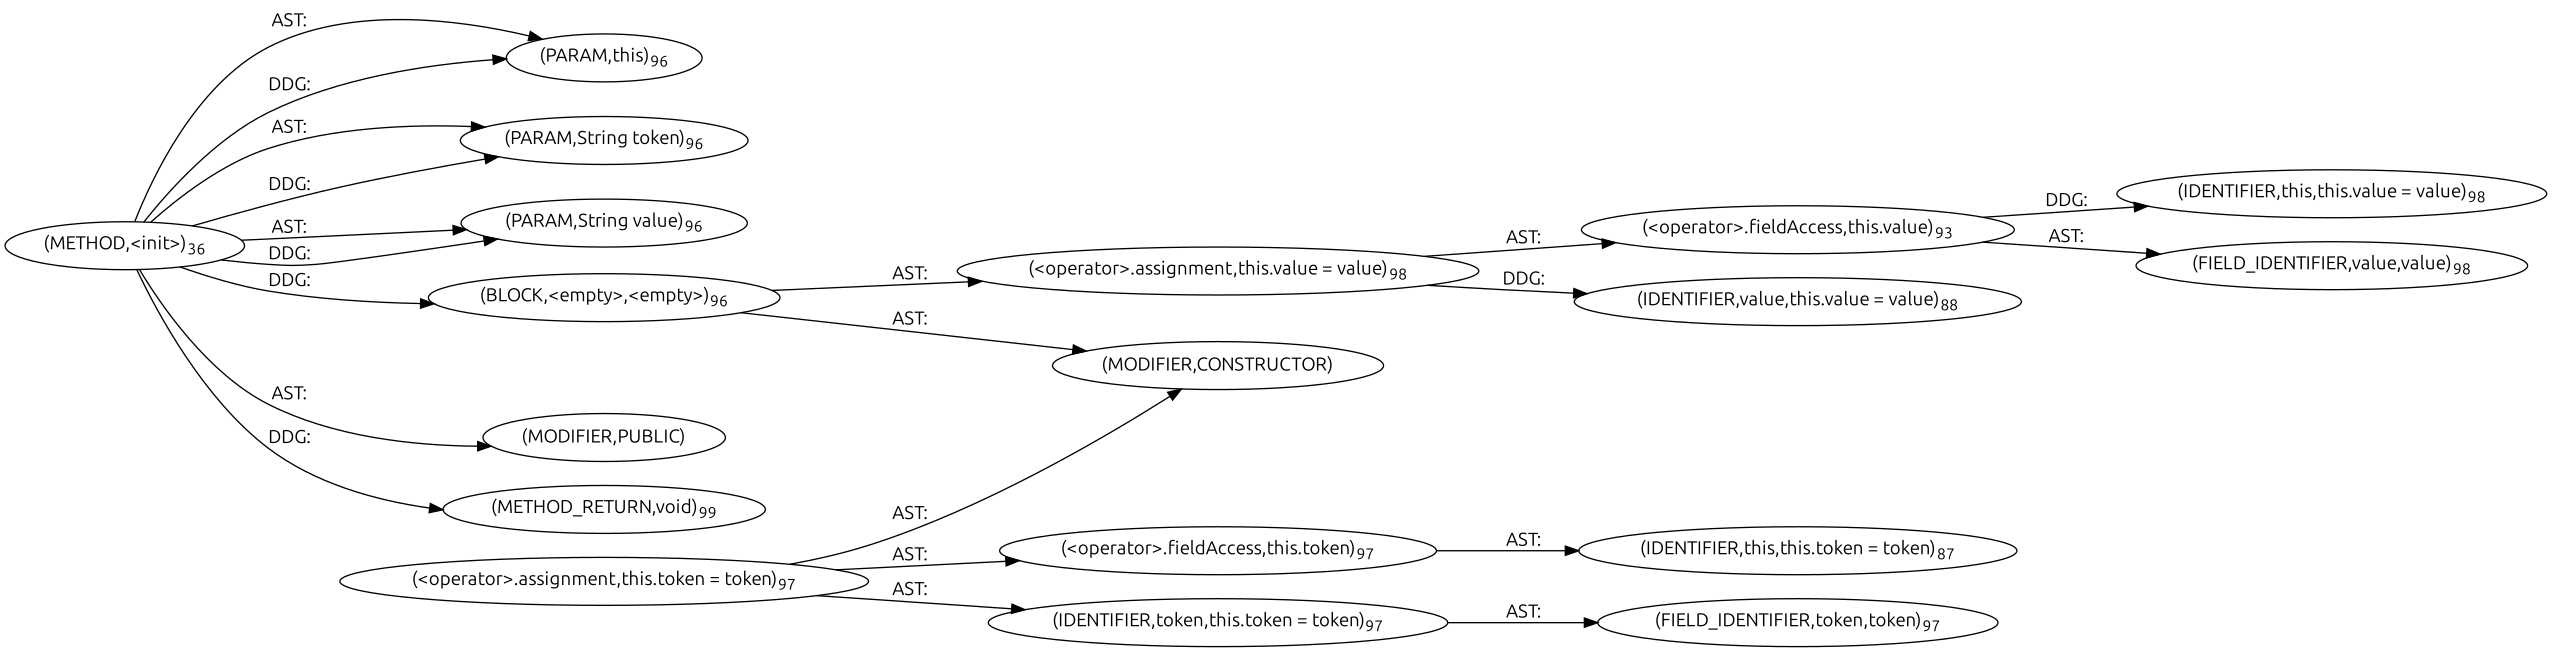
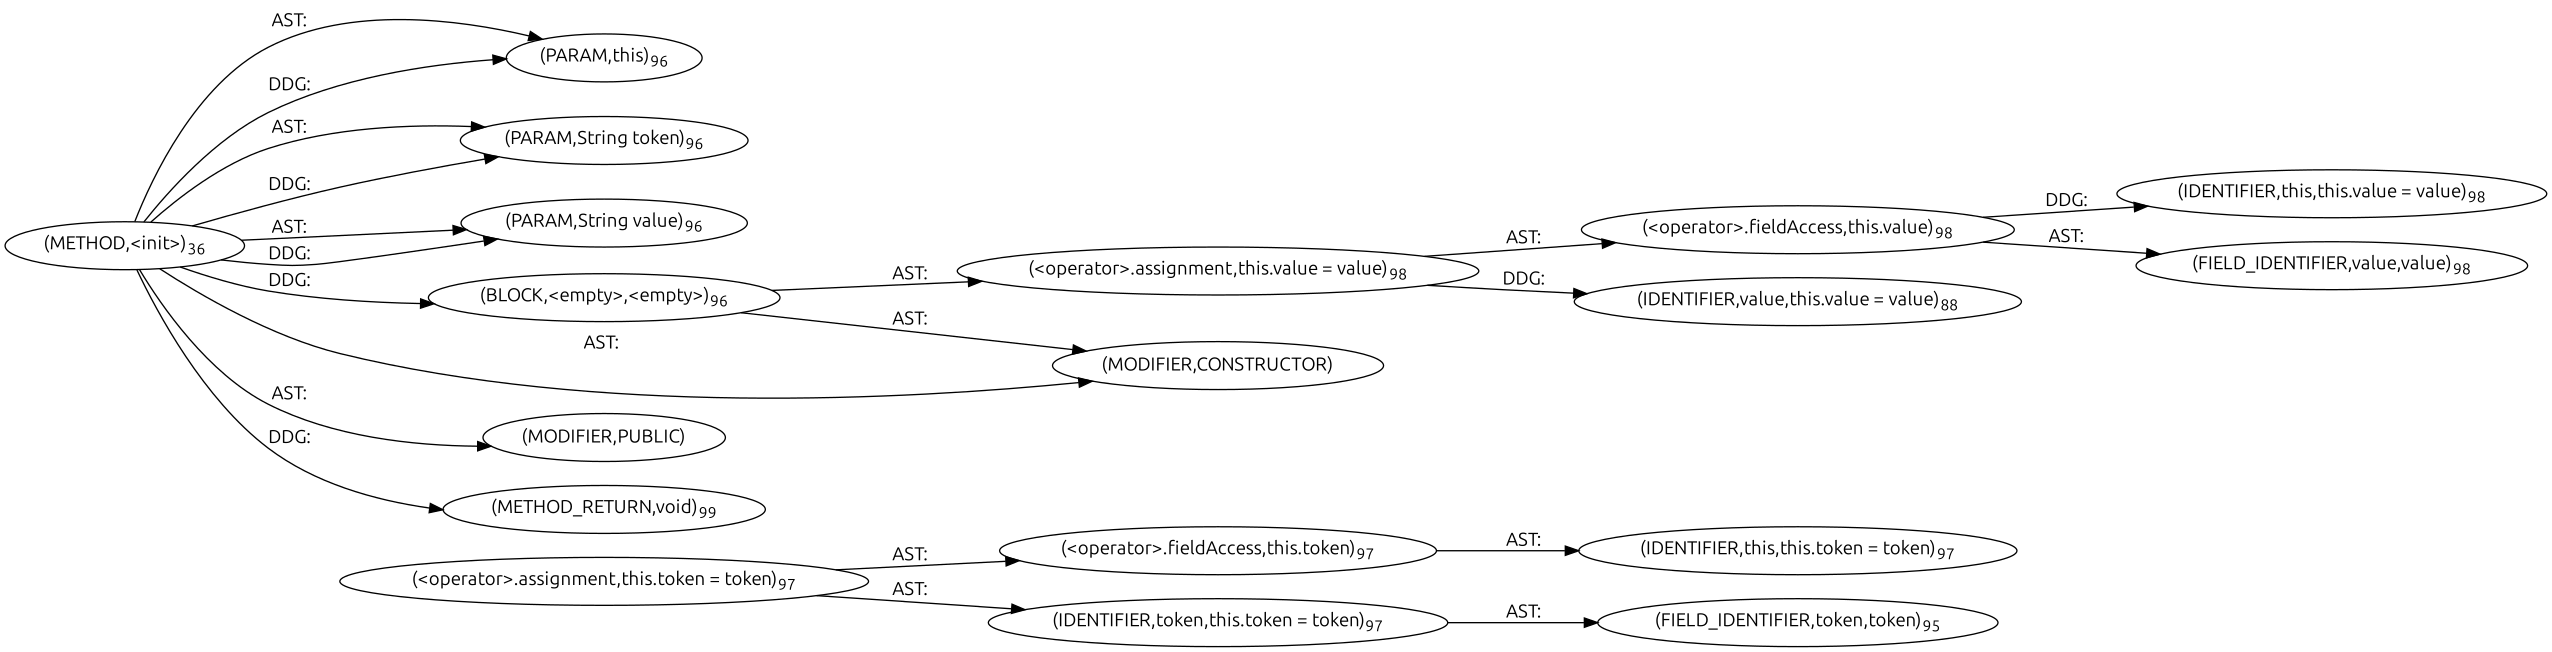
(1944, 228) -> (1944, 228)
(987, 498) -> (608, 392)
(1946, 549) -> (1946, 549)
(1932, 621) -> (1932, 621)
